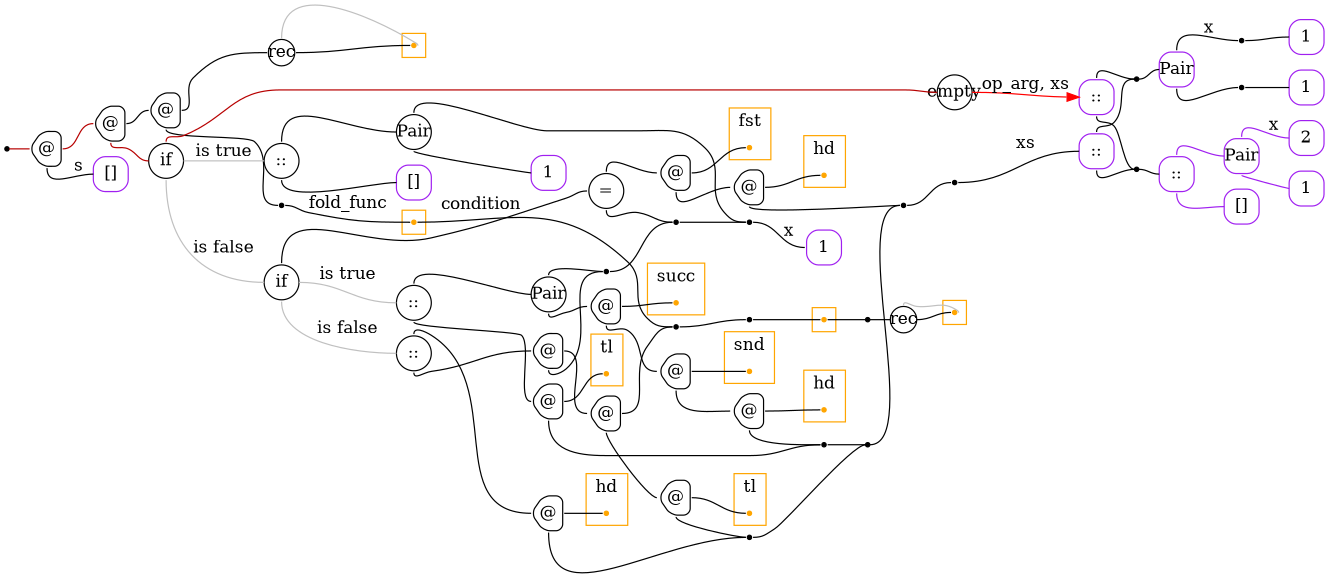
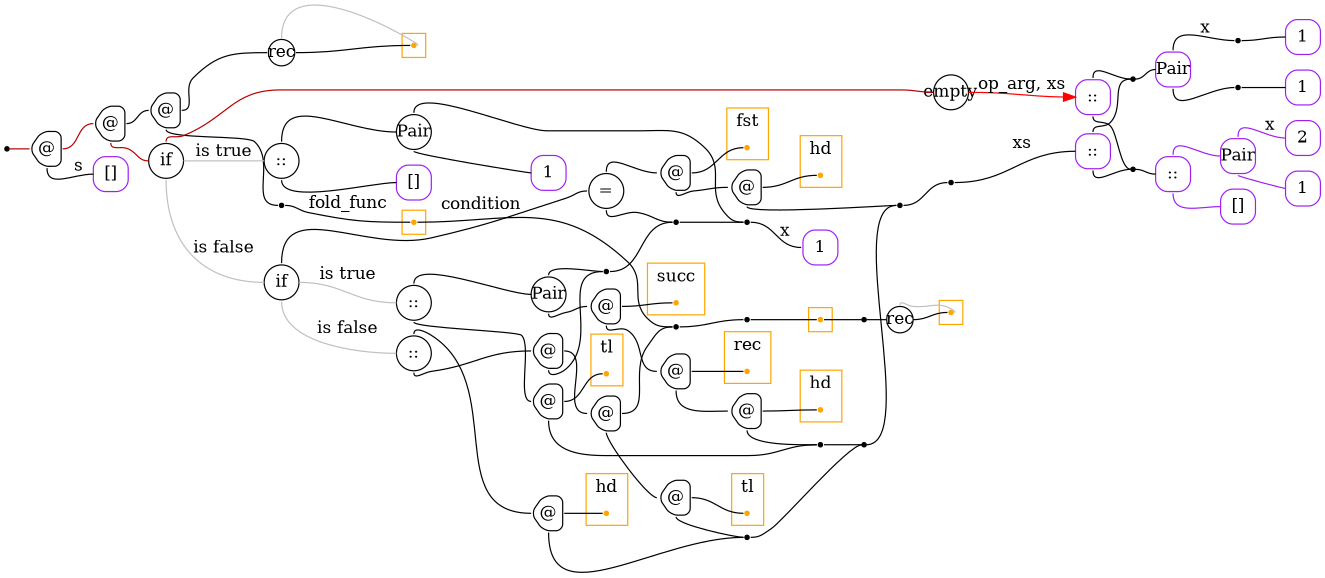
(749, 346) -> (748, 346)
